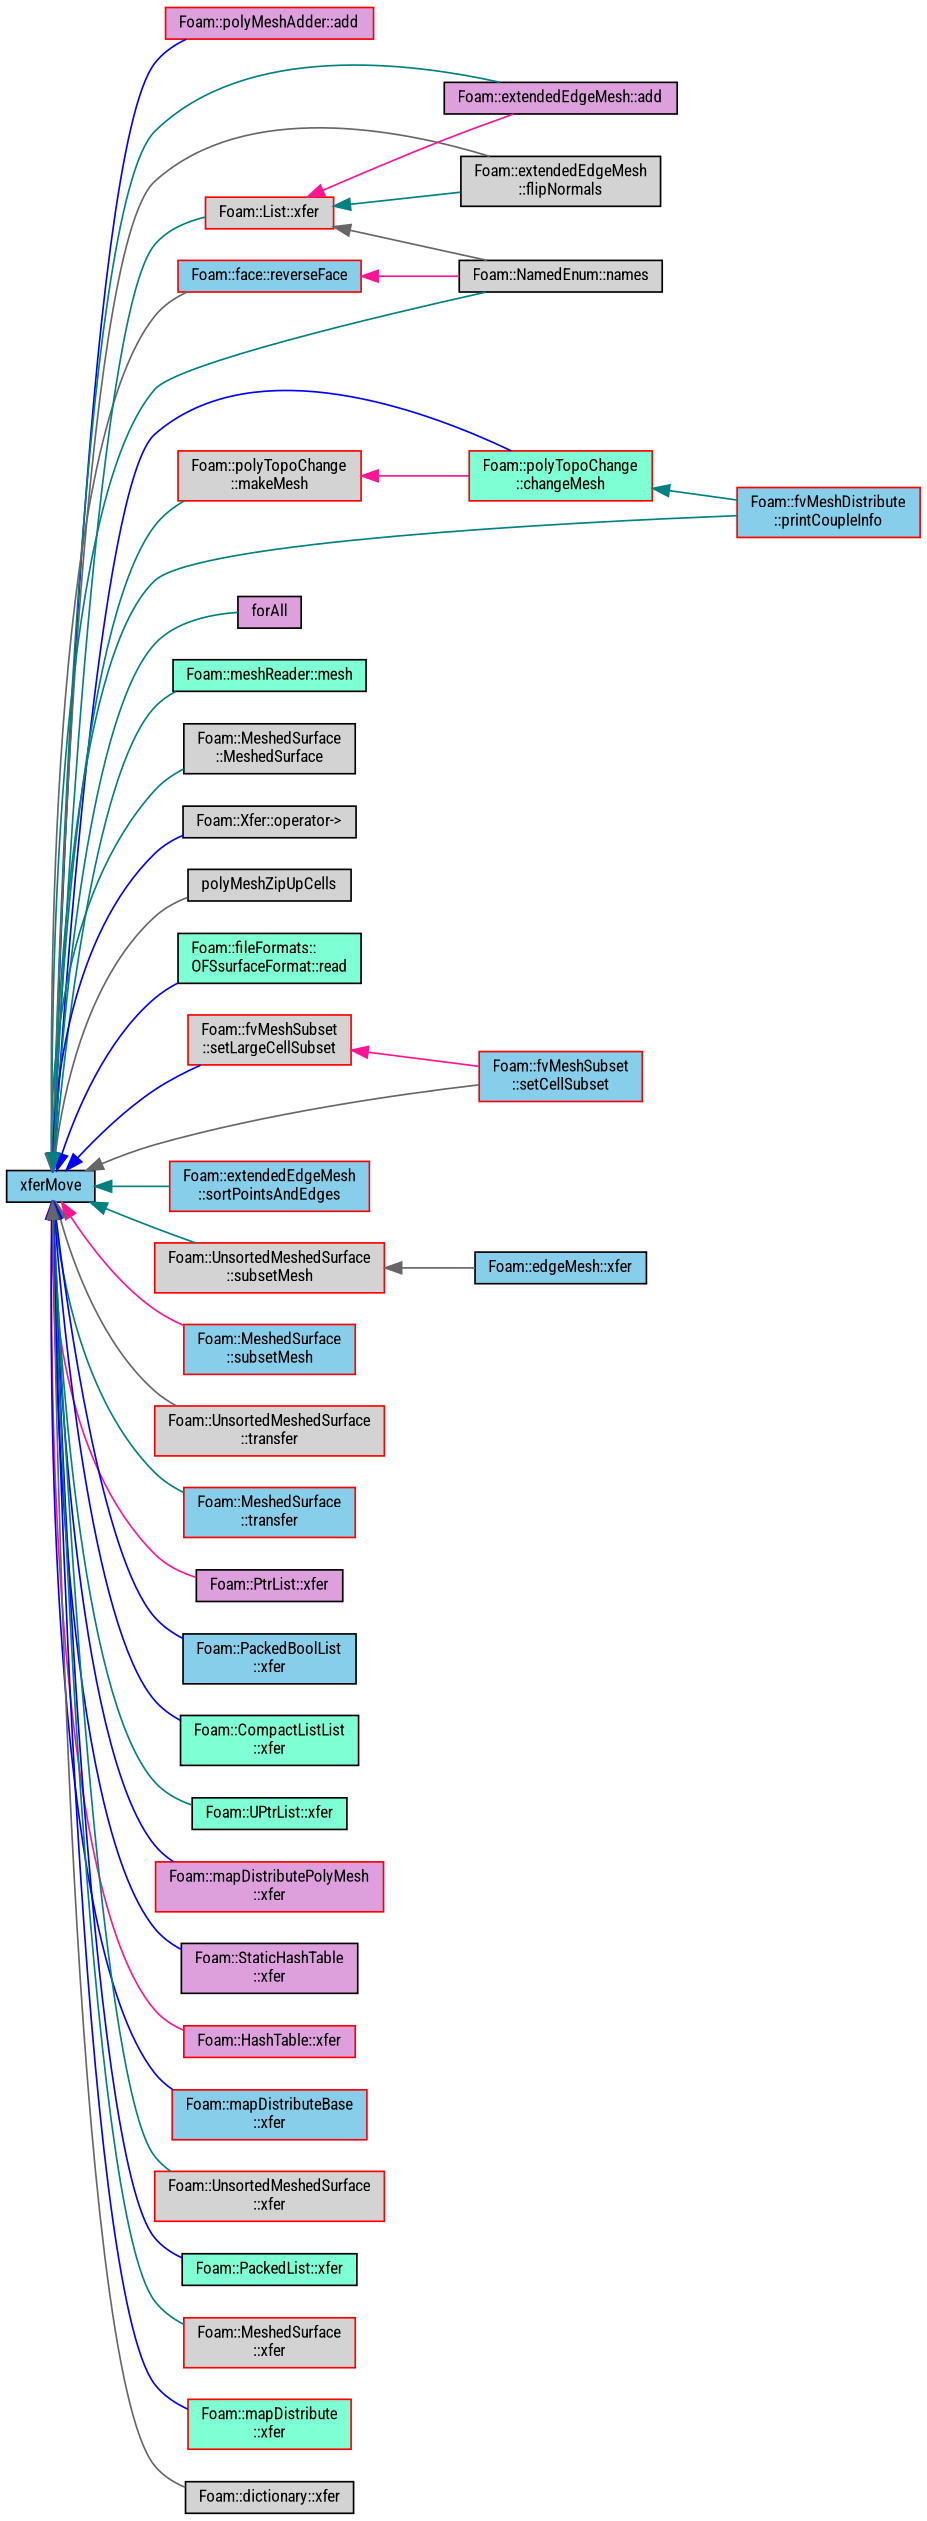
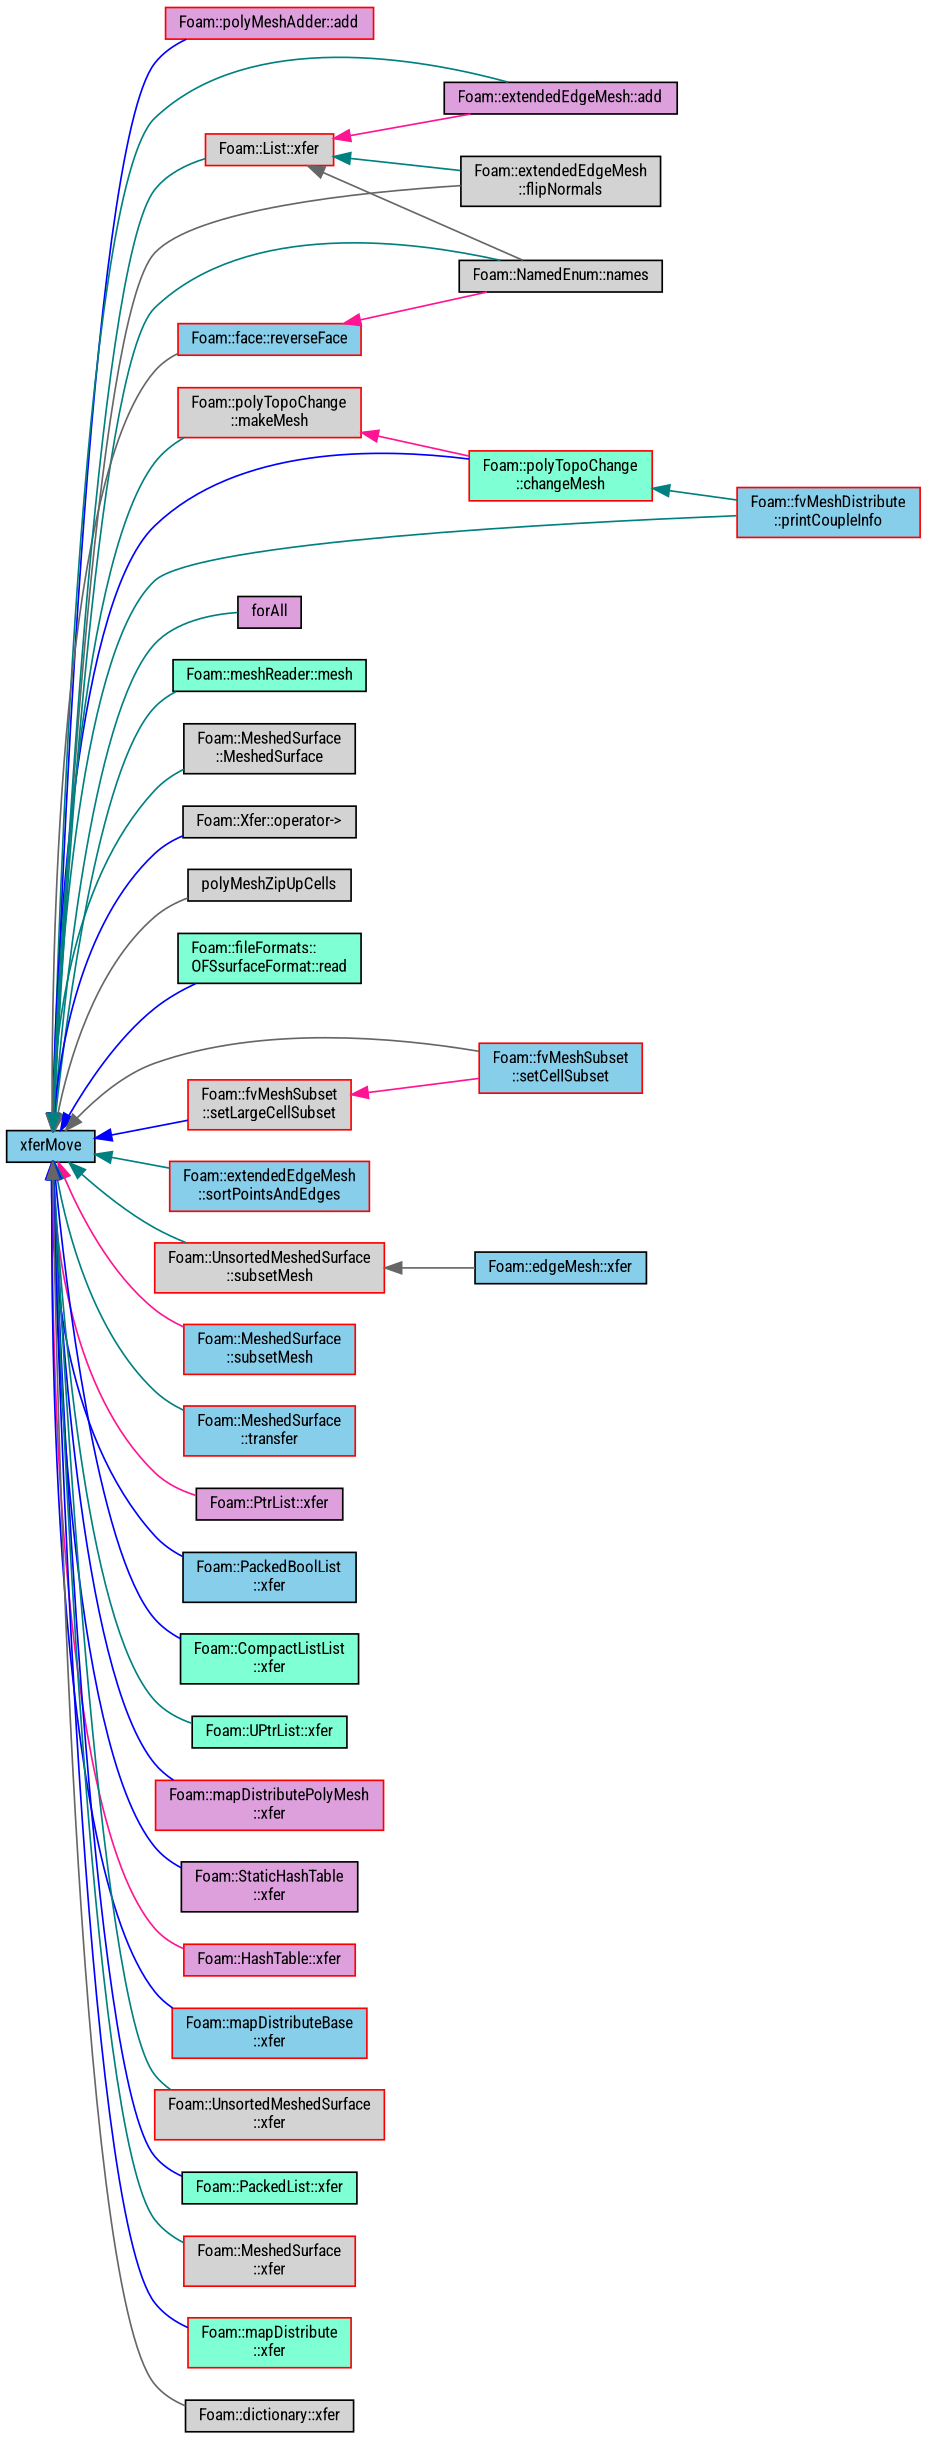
(270, 1431) -> none
